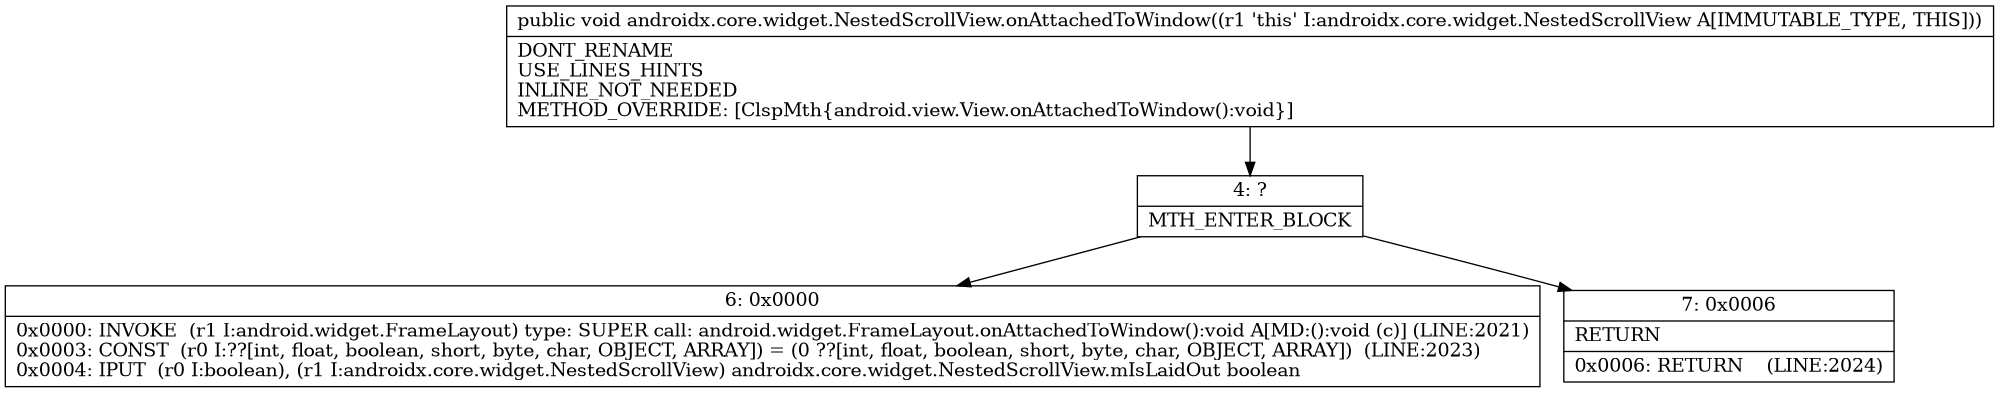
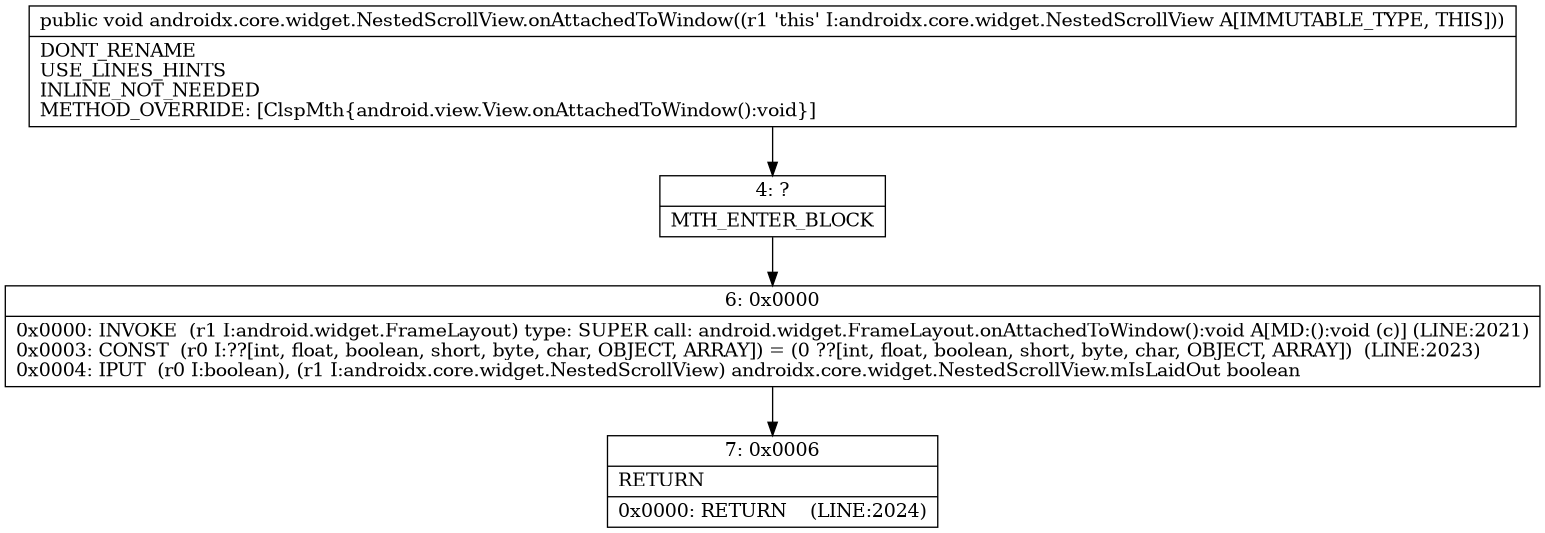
(1461, 261) -> (773, 405)
(1729, 366) -> (773, 511)
